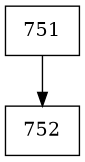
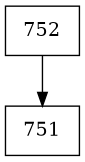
(42, 74) -> (42, 74)
